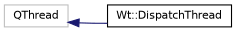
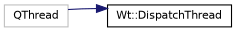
(93, 23) -> (82, 9)
